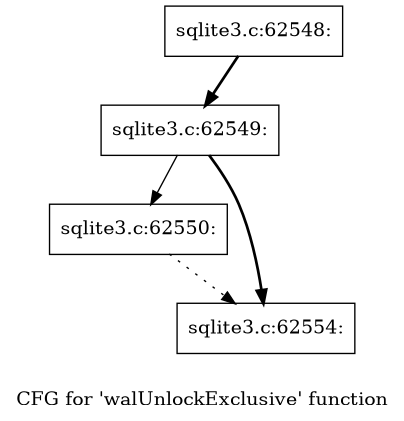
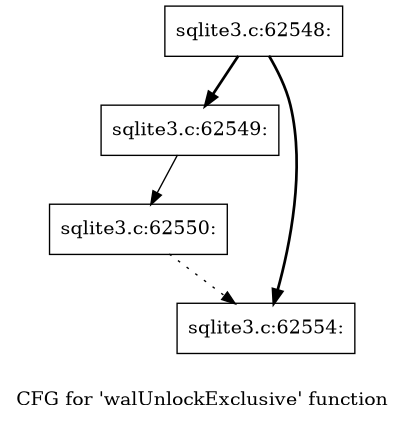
(244, 219) -> (296, 171)
